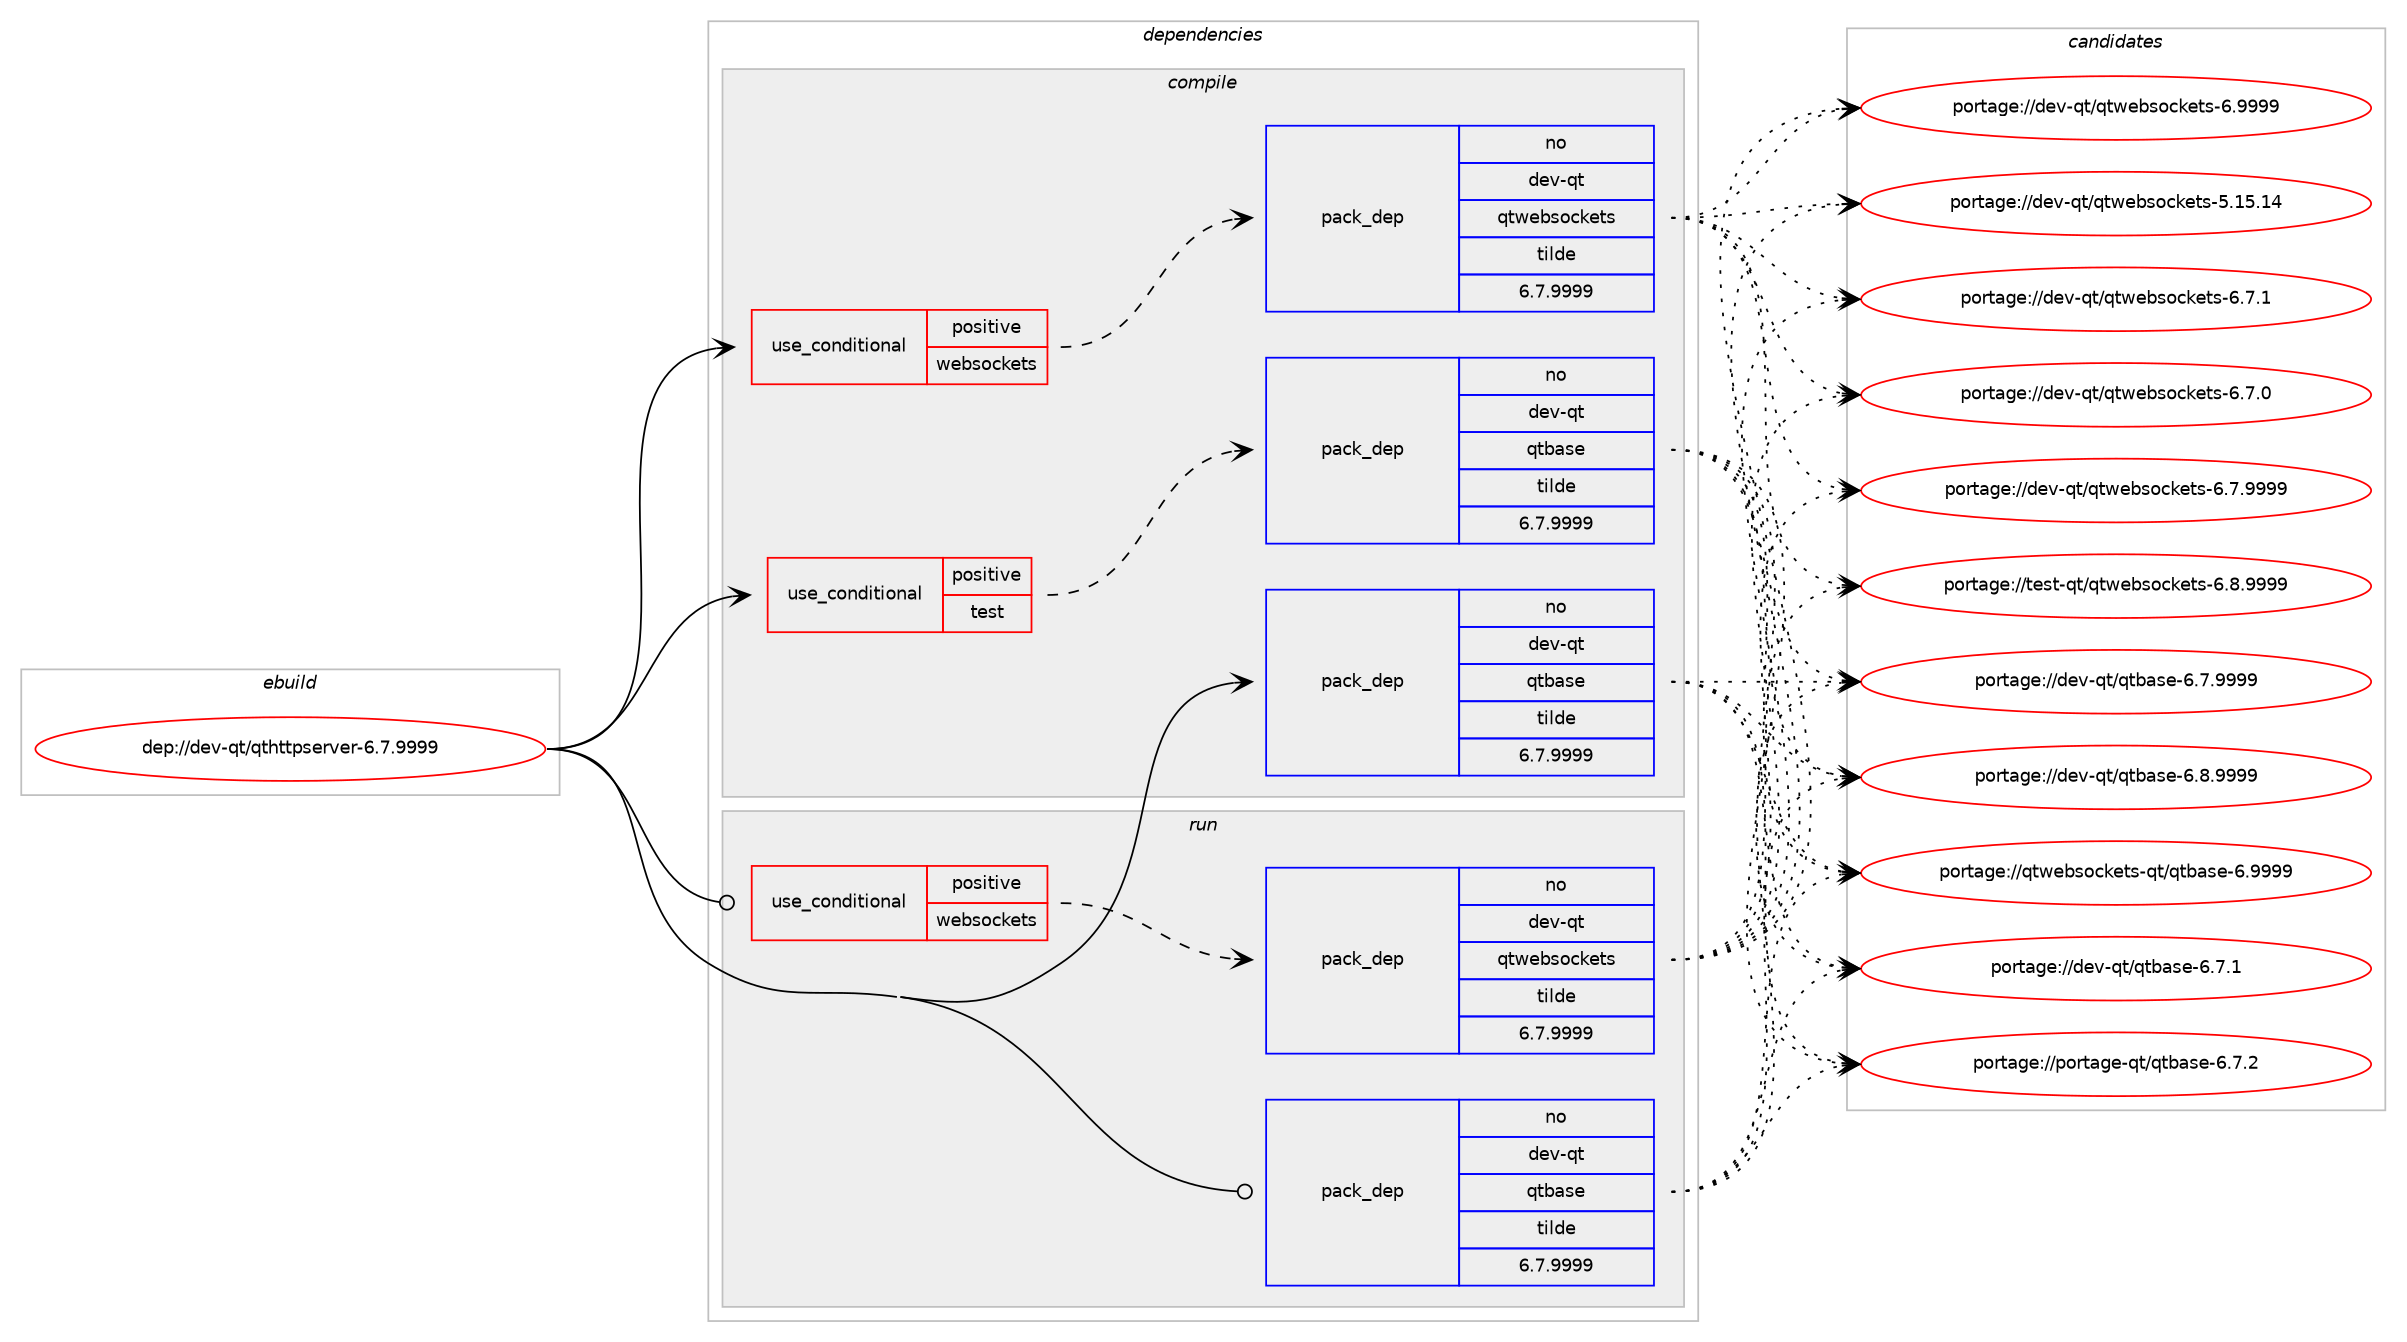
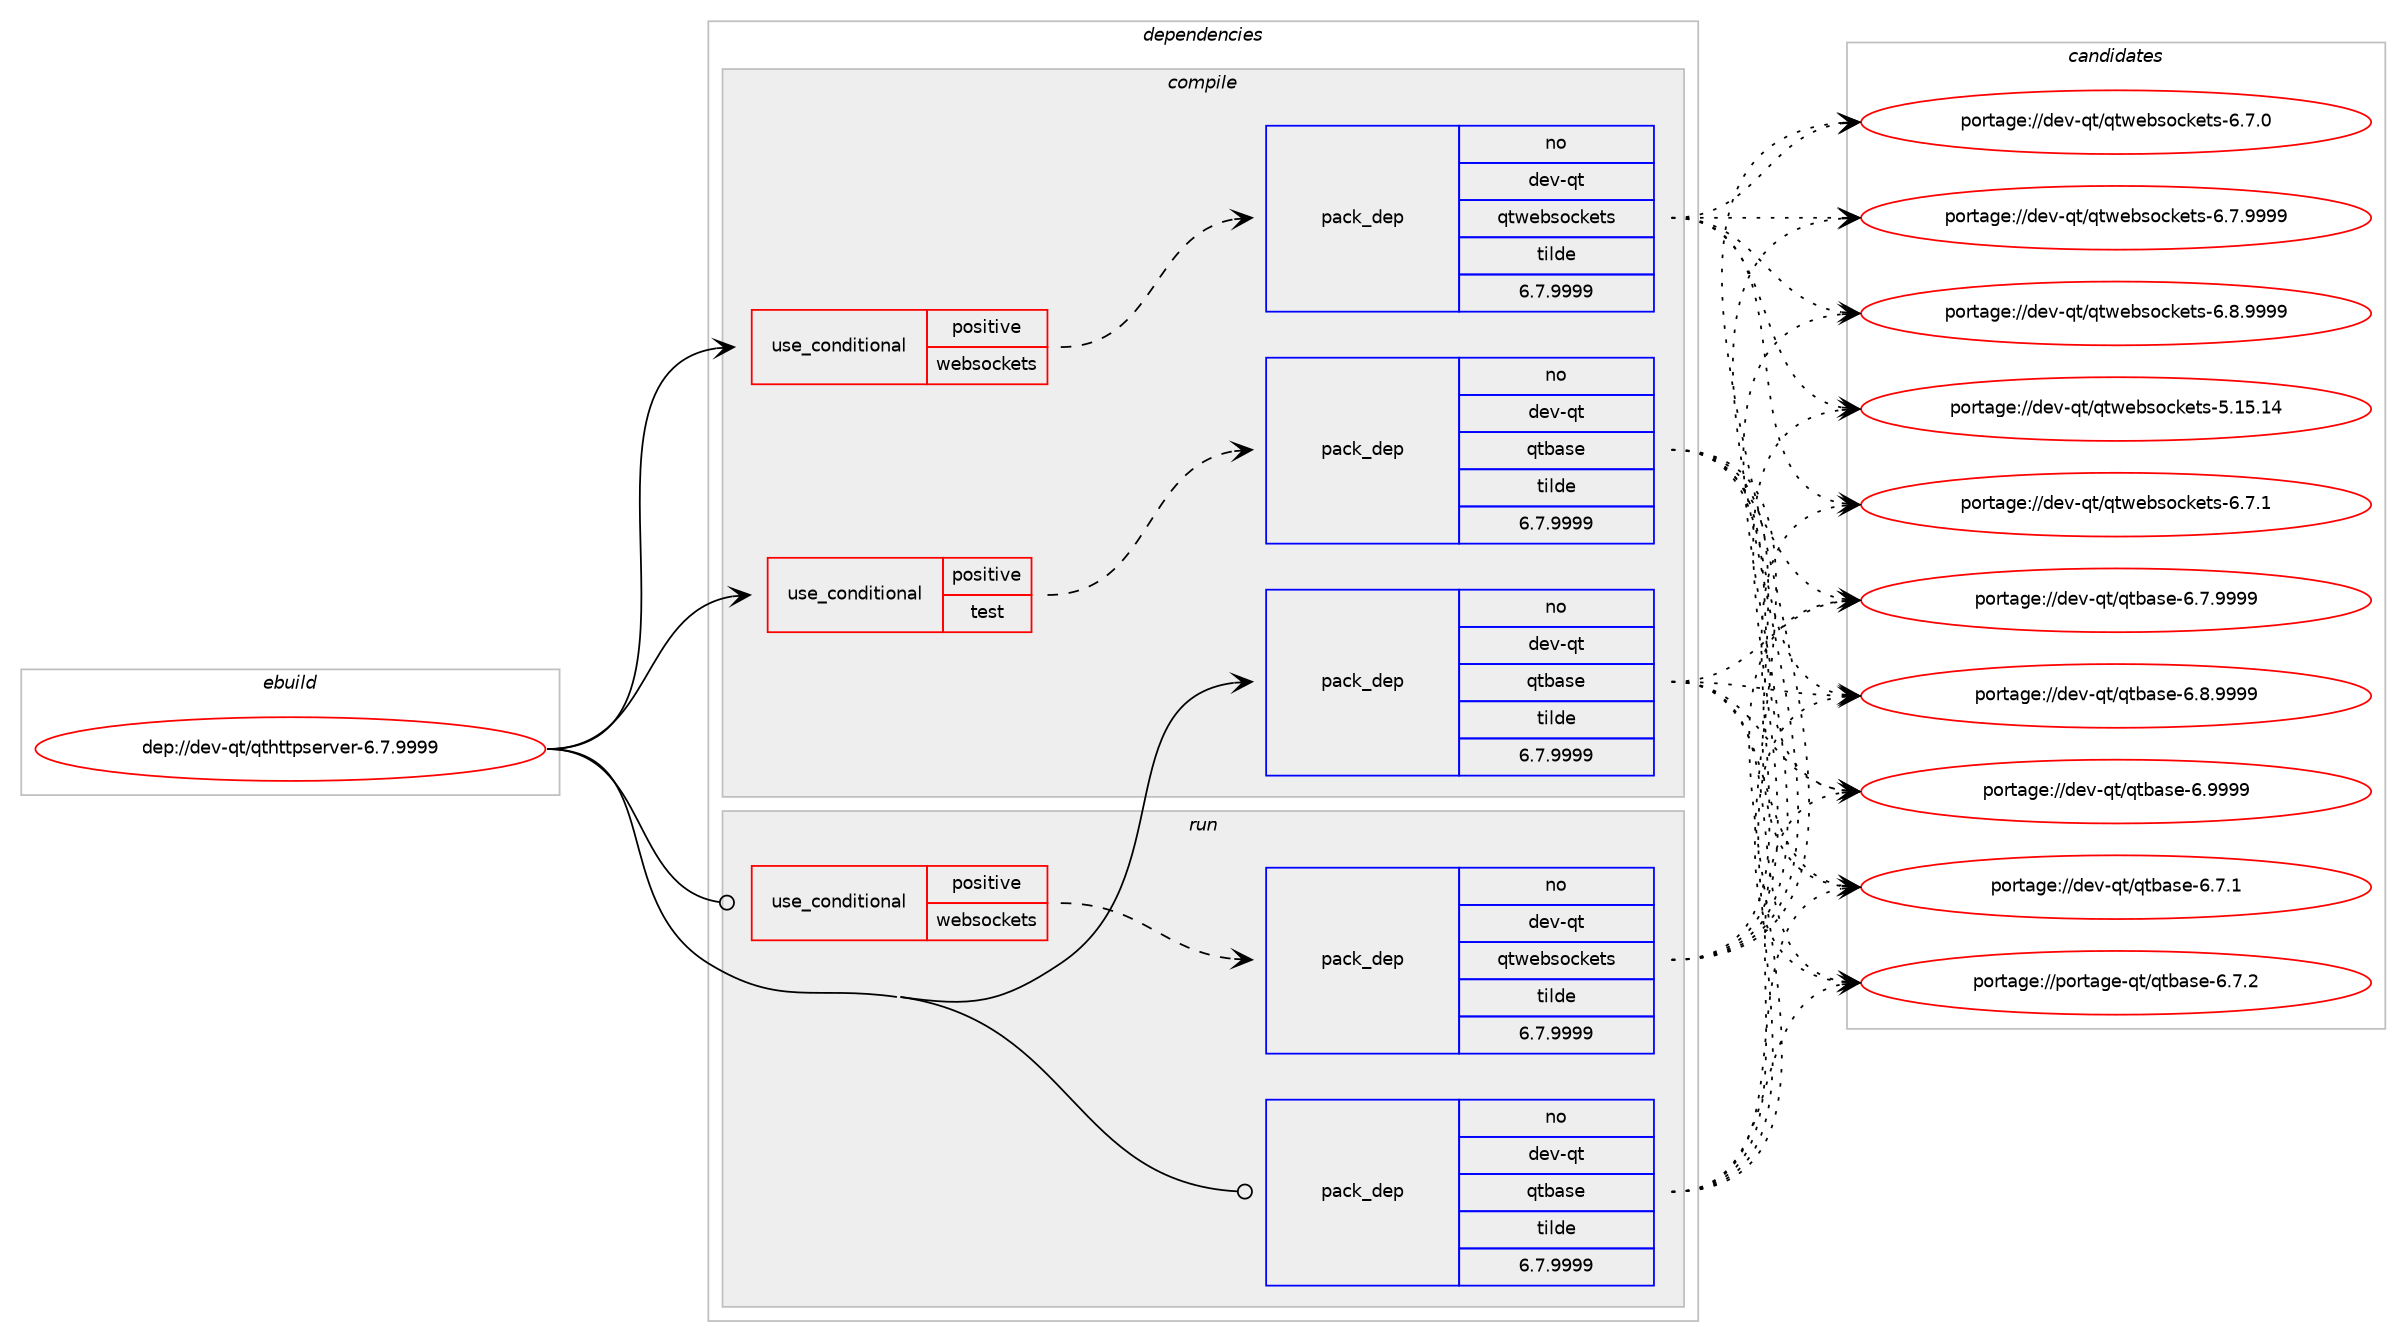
(2116, 108) -> none
(2116, 586) -> (2116, 313)
(2116, 873) -> (2116, 792)
